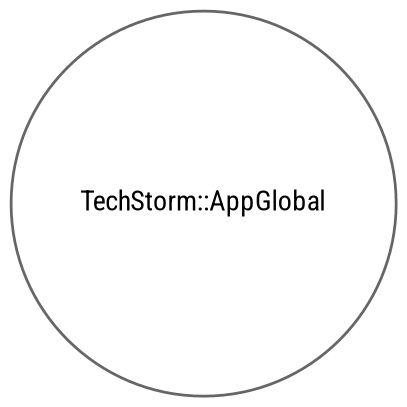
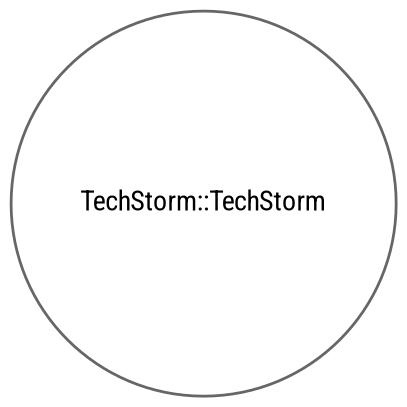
(204, 204) -> (204, 204)
